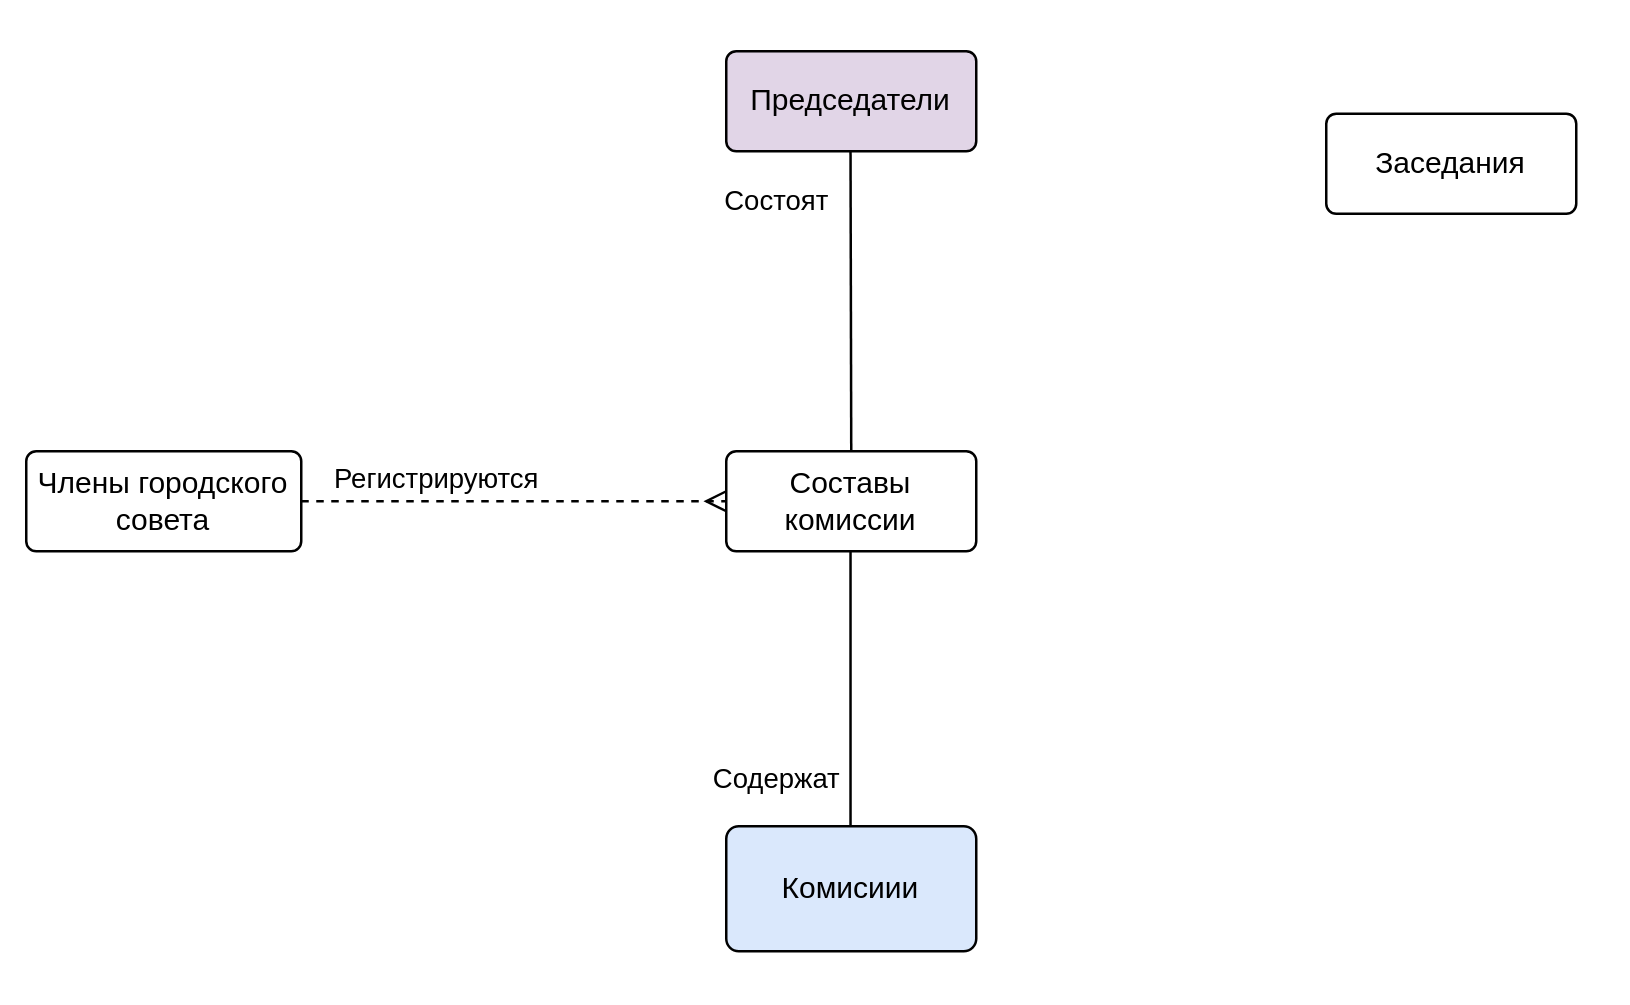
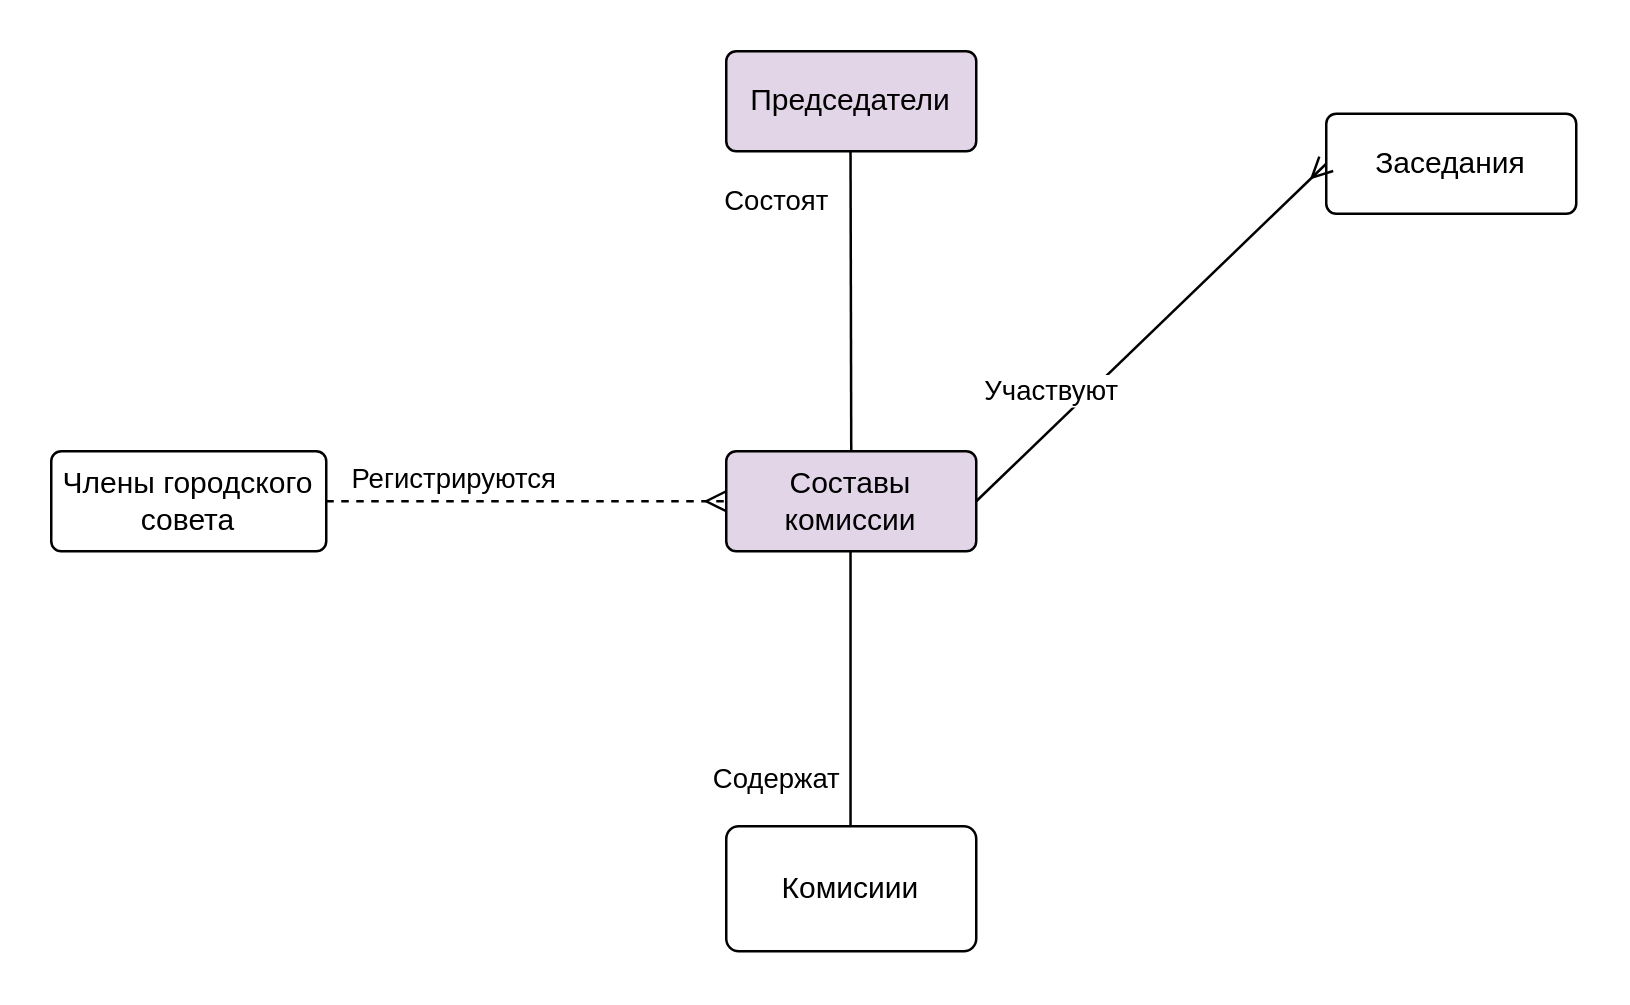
none -> (1216, 270)
(164, 501) -> (189, 501)
(851, 501) -> (851, 501)
(851, 889) -> (851, 889)
